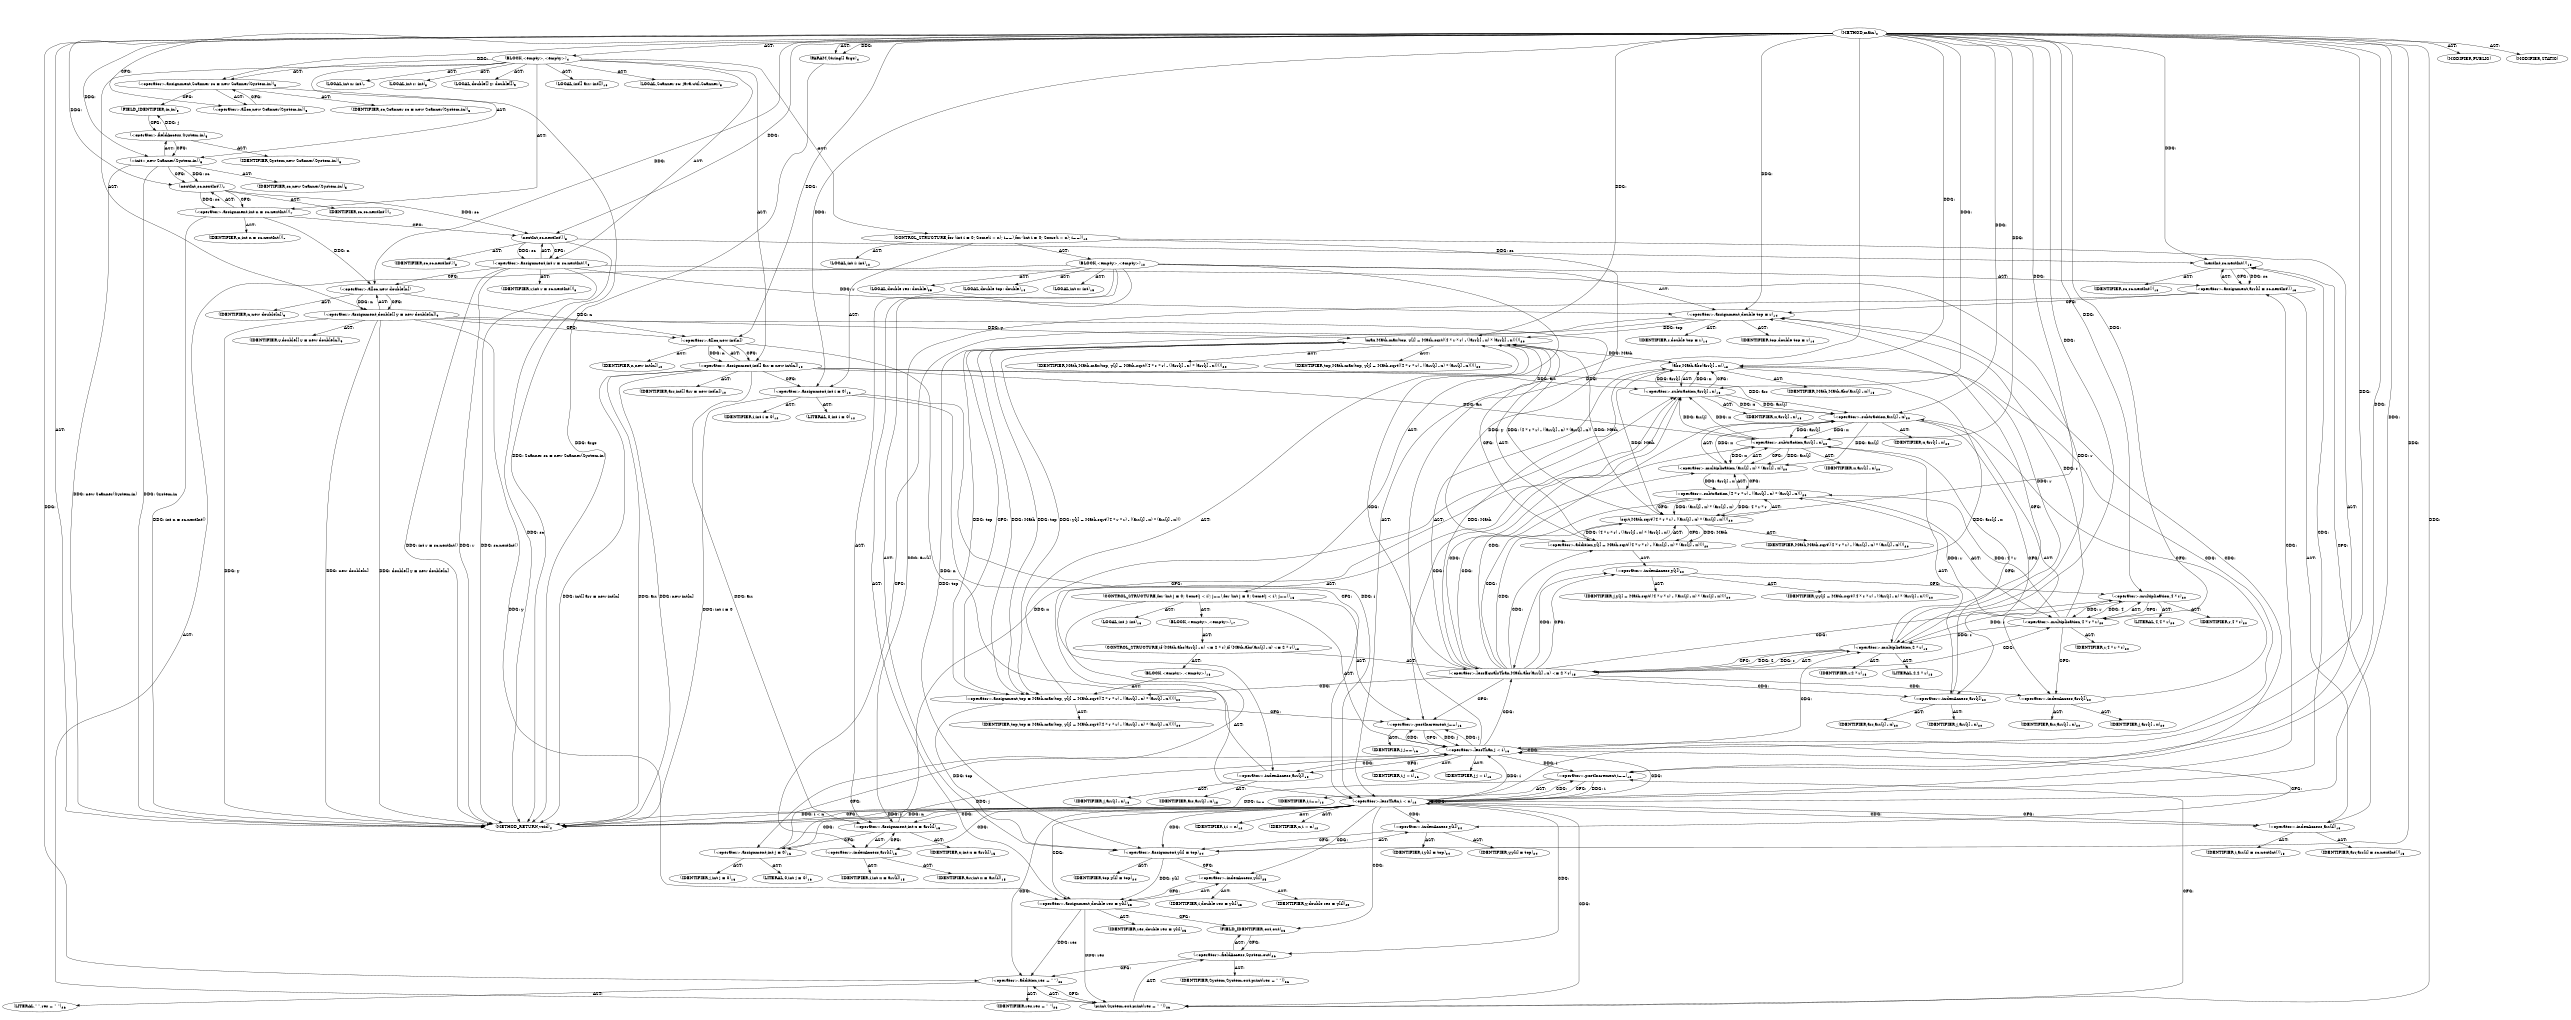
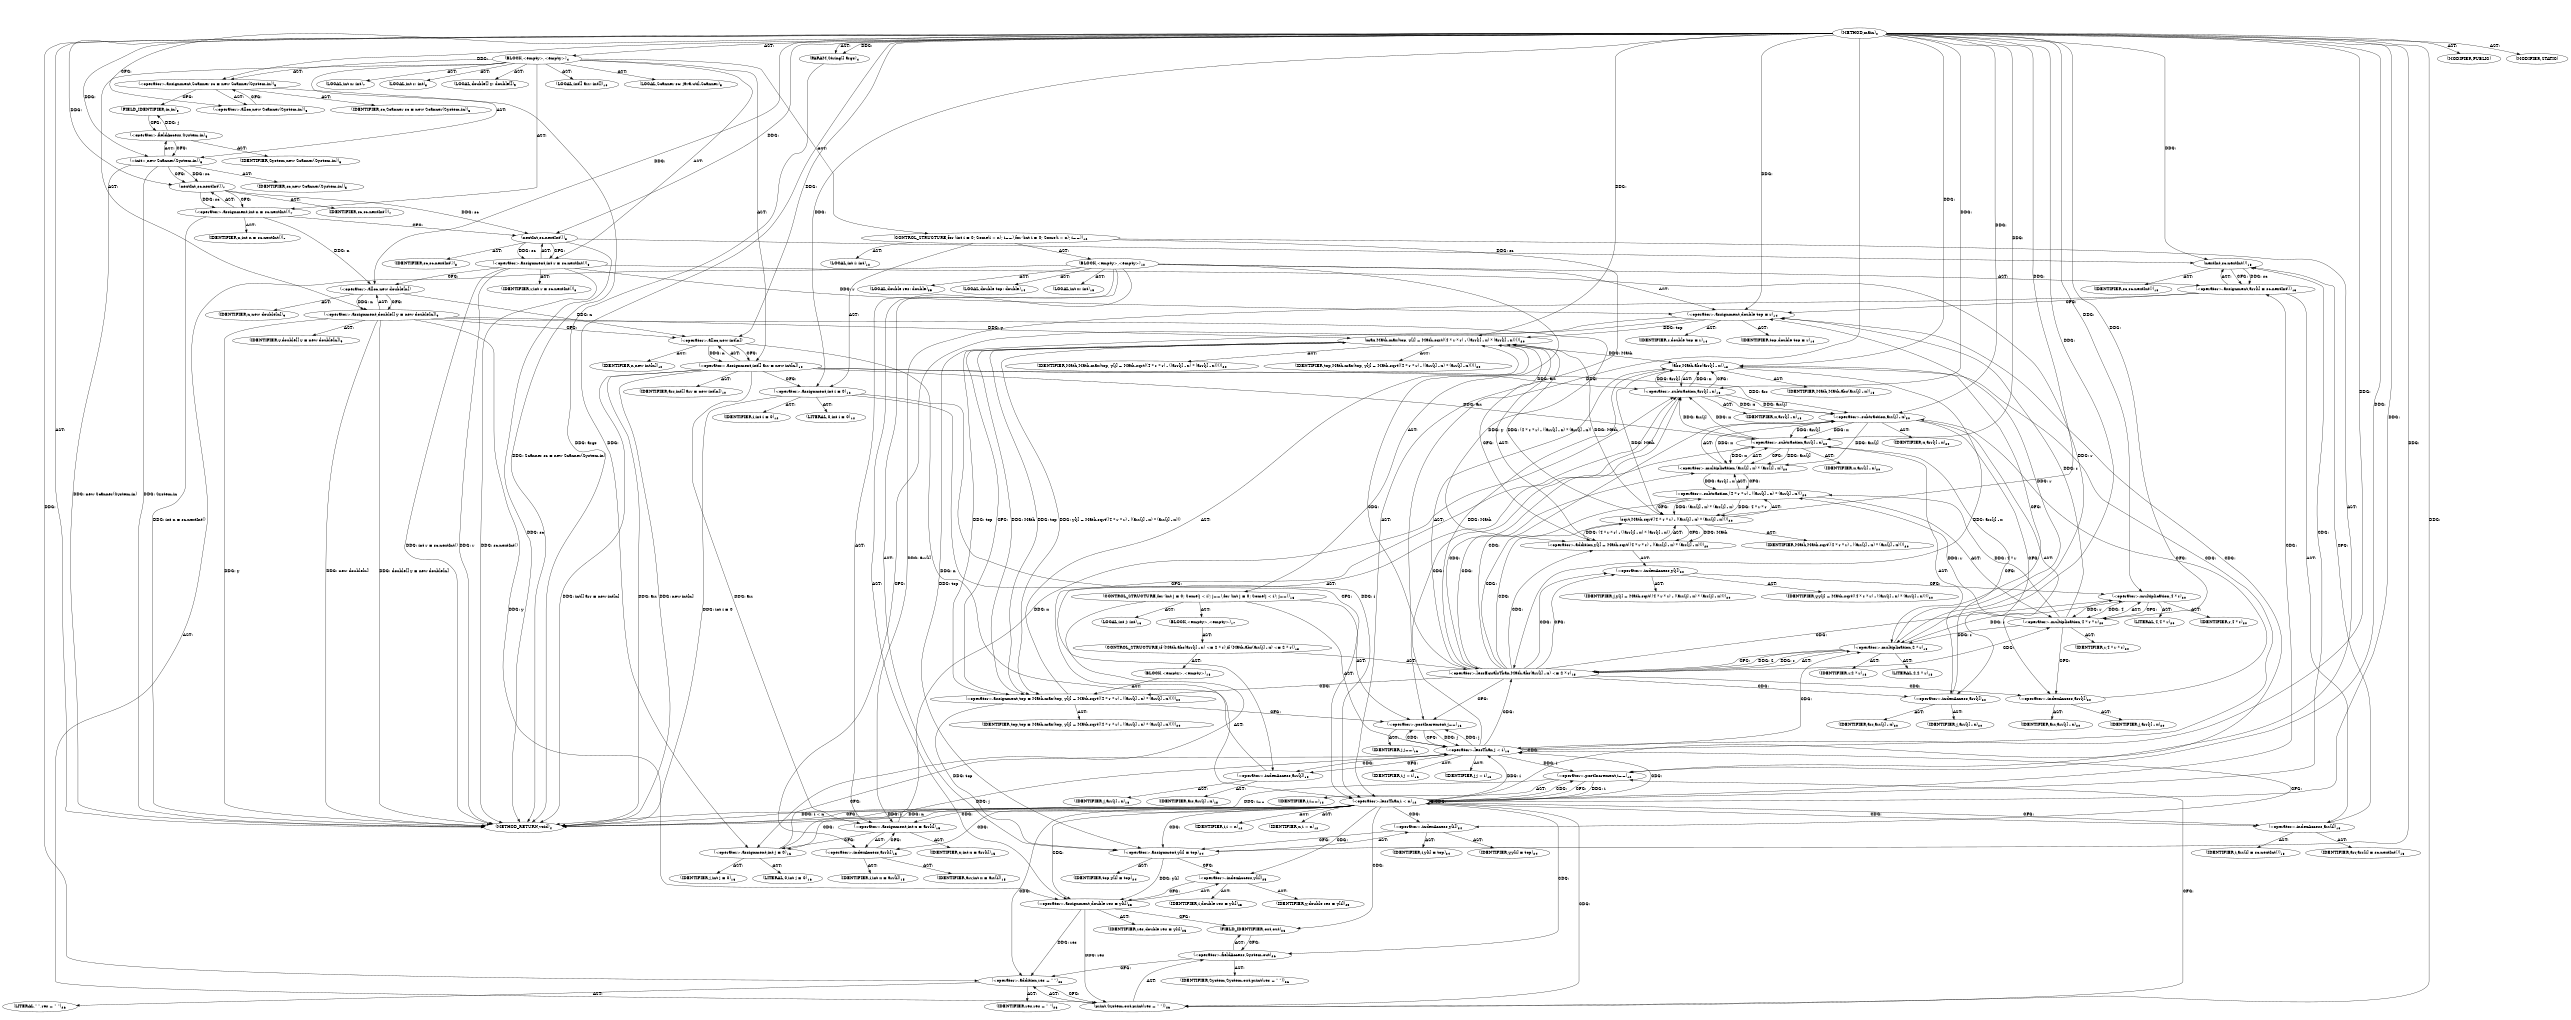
none -> (874, 64)
